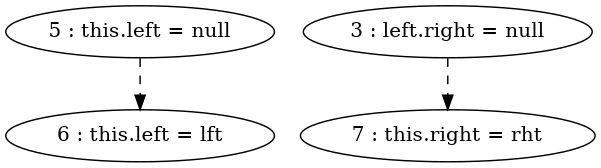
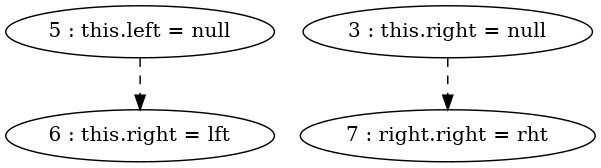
(448, 32) -> (448, 32)
(140, 136) -> (140, 136)
(448, 136) -> (448, 136)
